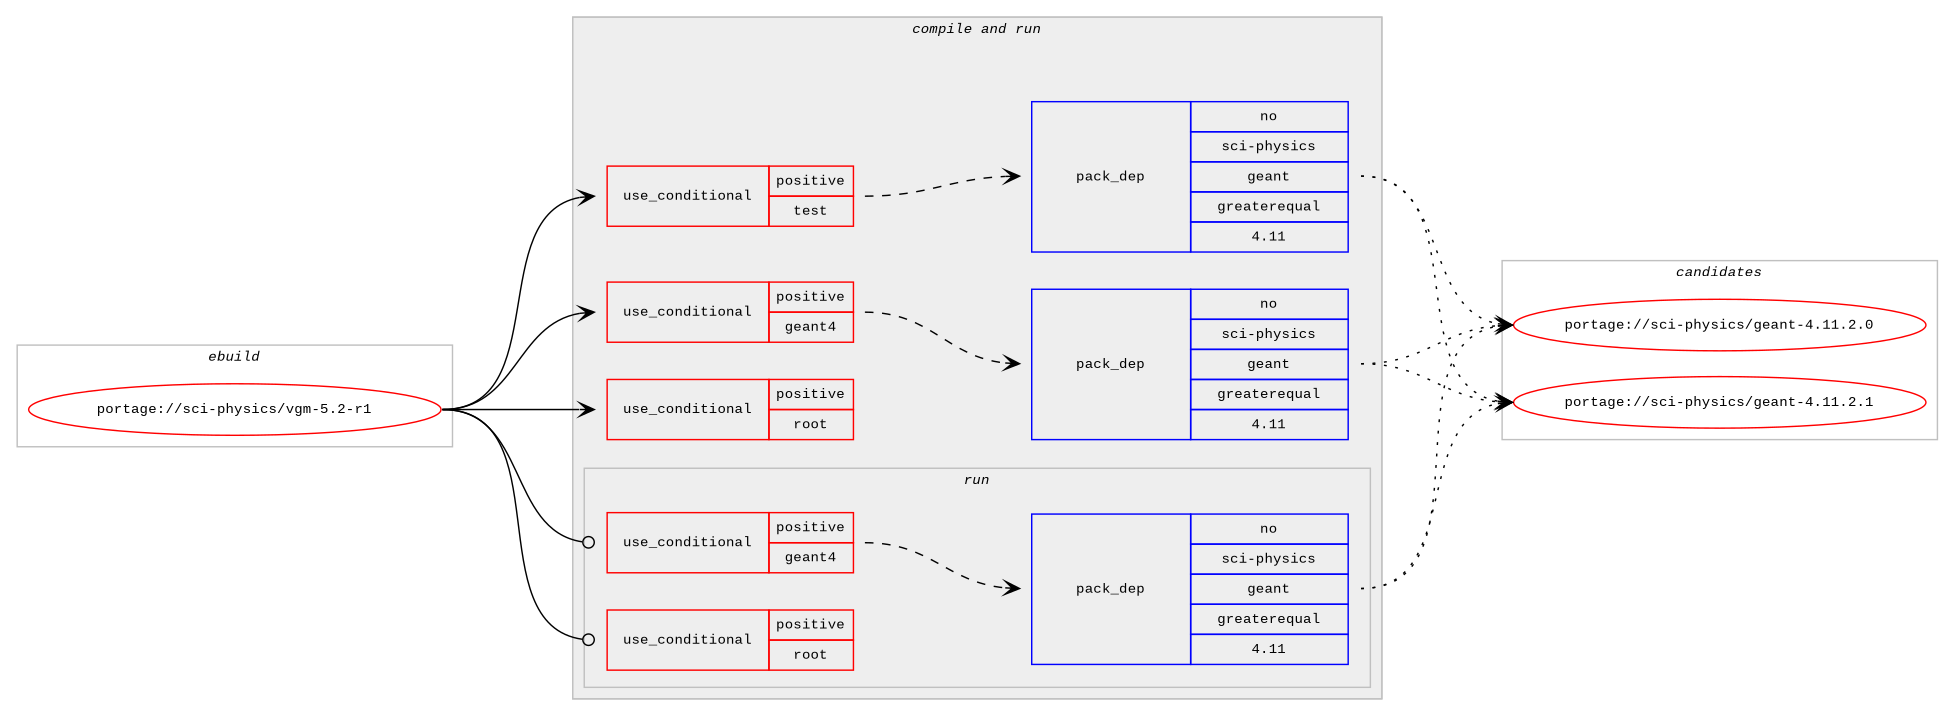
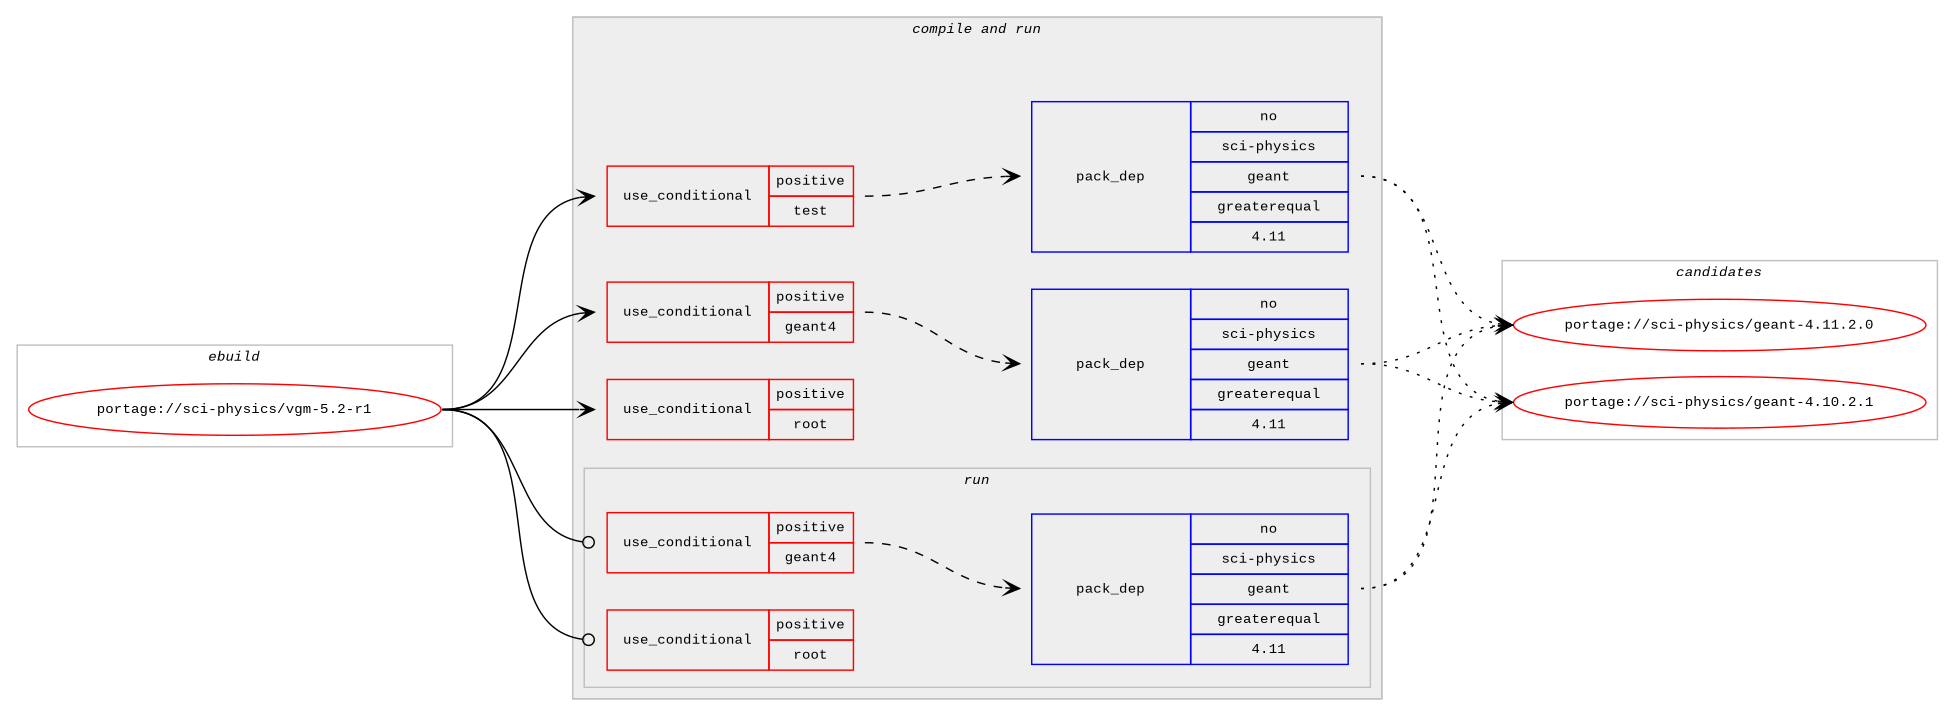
(1720, 402) -> (1720, 402)
